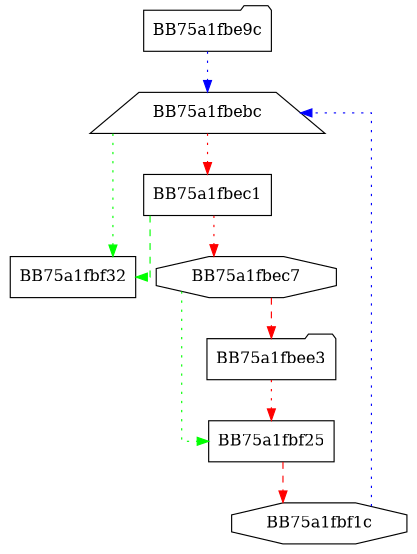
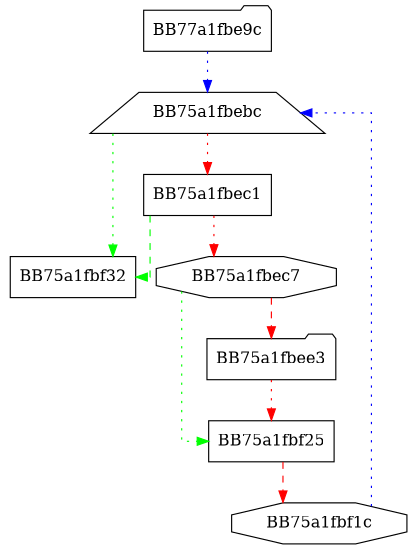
(208, 31) -> (208, 31)
